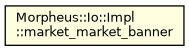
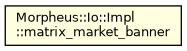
(95, 26) -> (93, 26)
